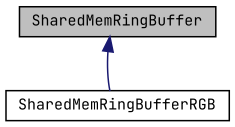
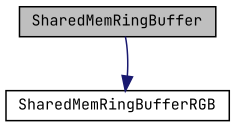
(108, 71) -> (128, 56)
